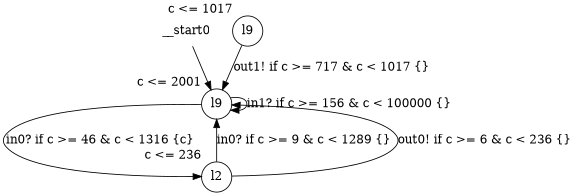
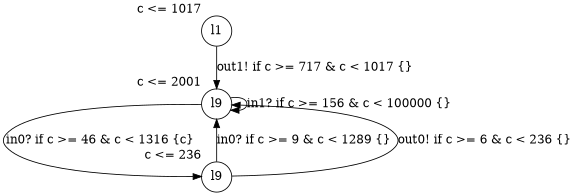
(186, 31) -> none
(248, 31) -> (217, 31)
(217, 177) -> (217, 177)
